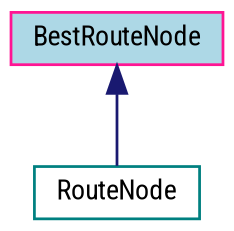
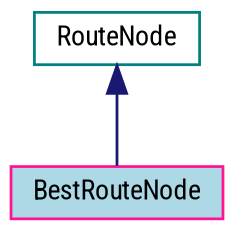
(117, 130) -> (117, 130)
